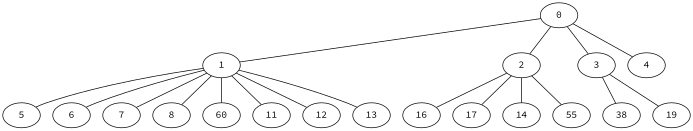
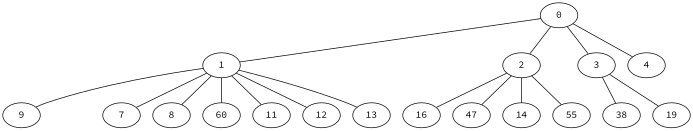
(22, 115) -> (22, 115)
(72, 115) -> none
(472, 115) -> (472, 115)
